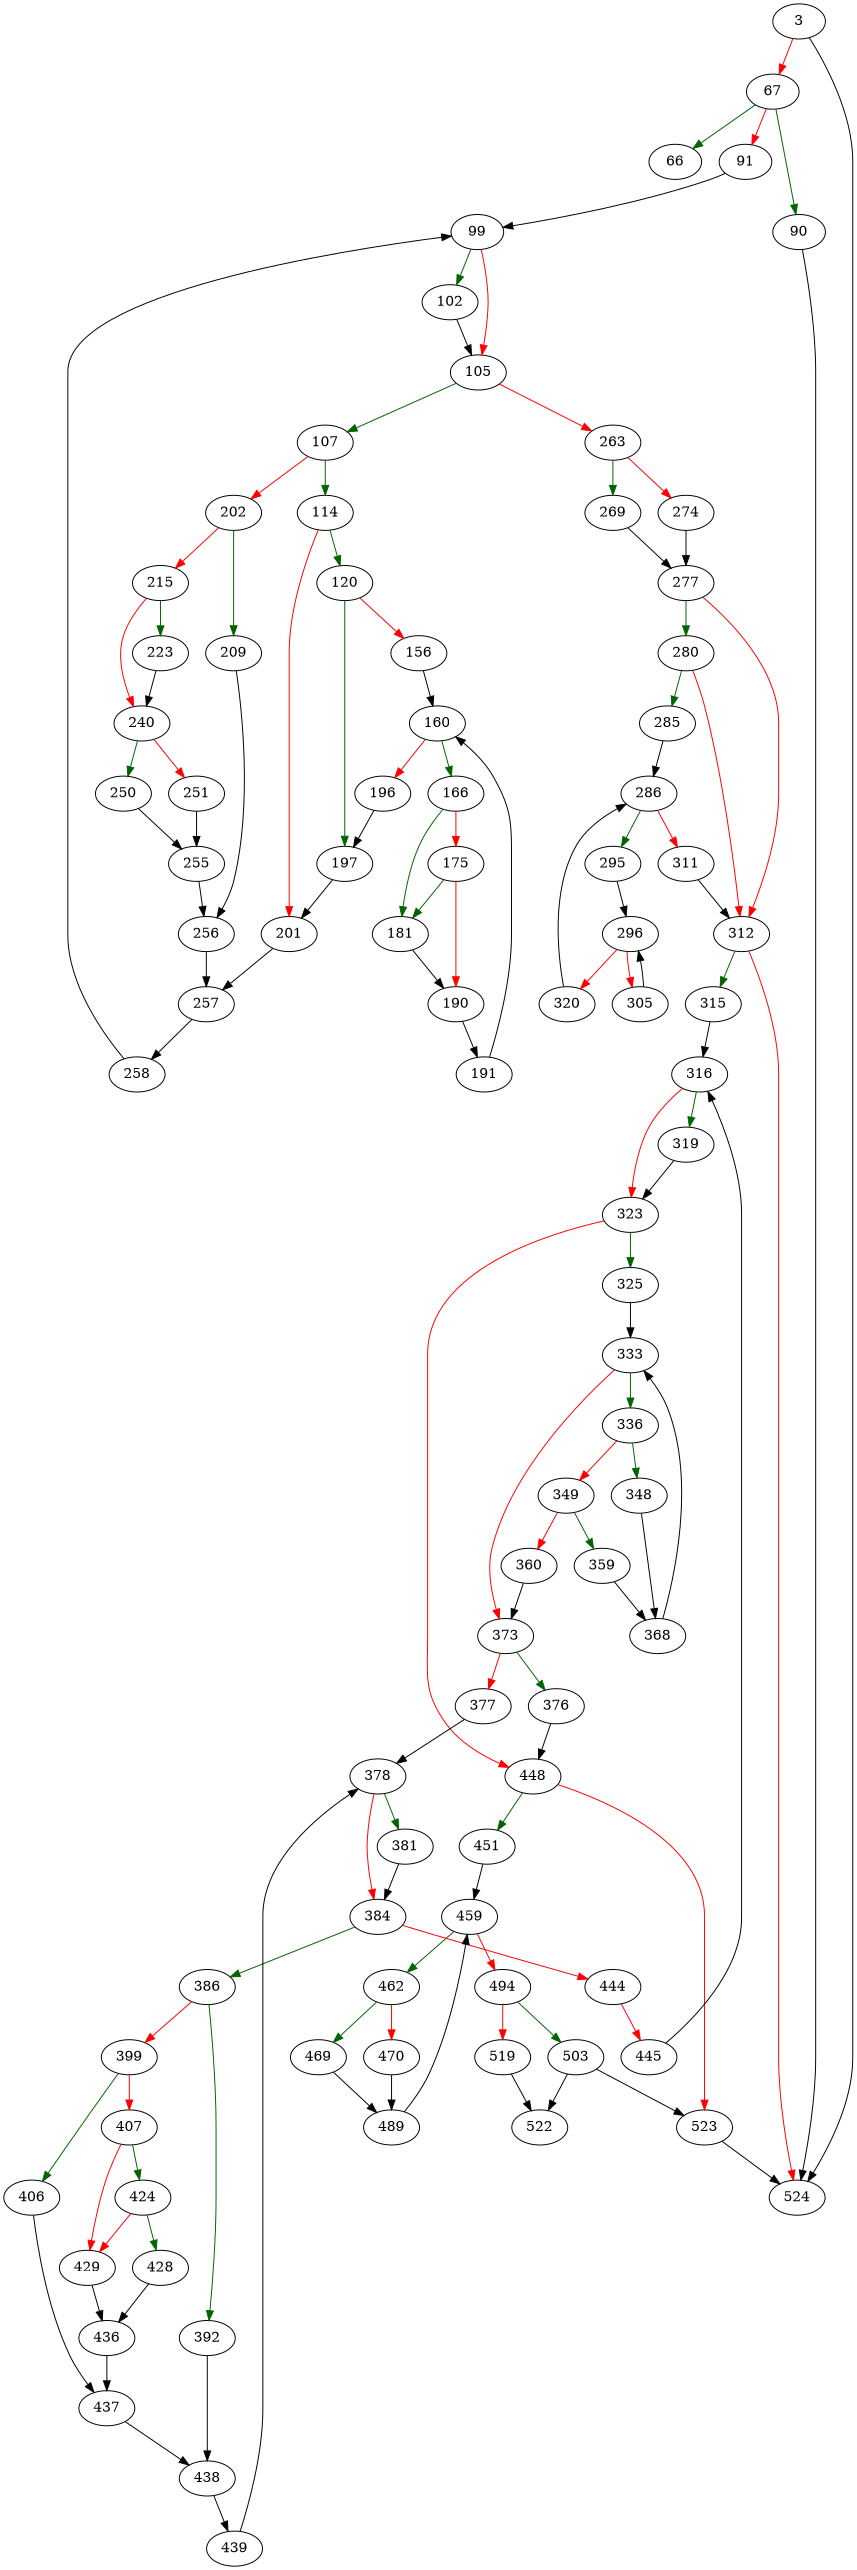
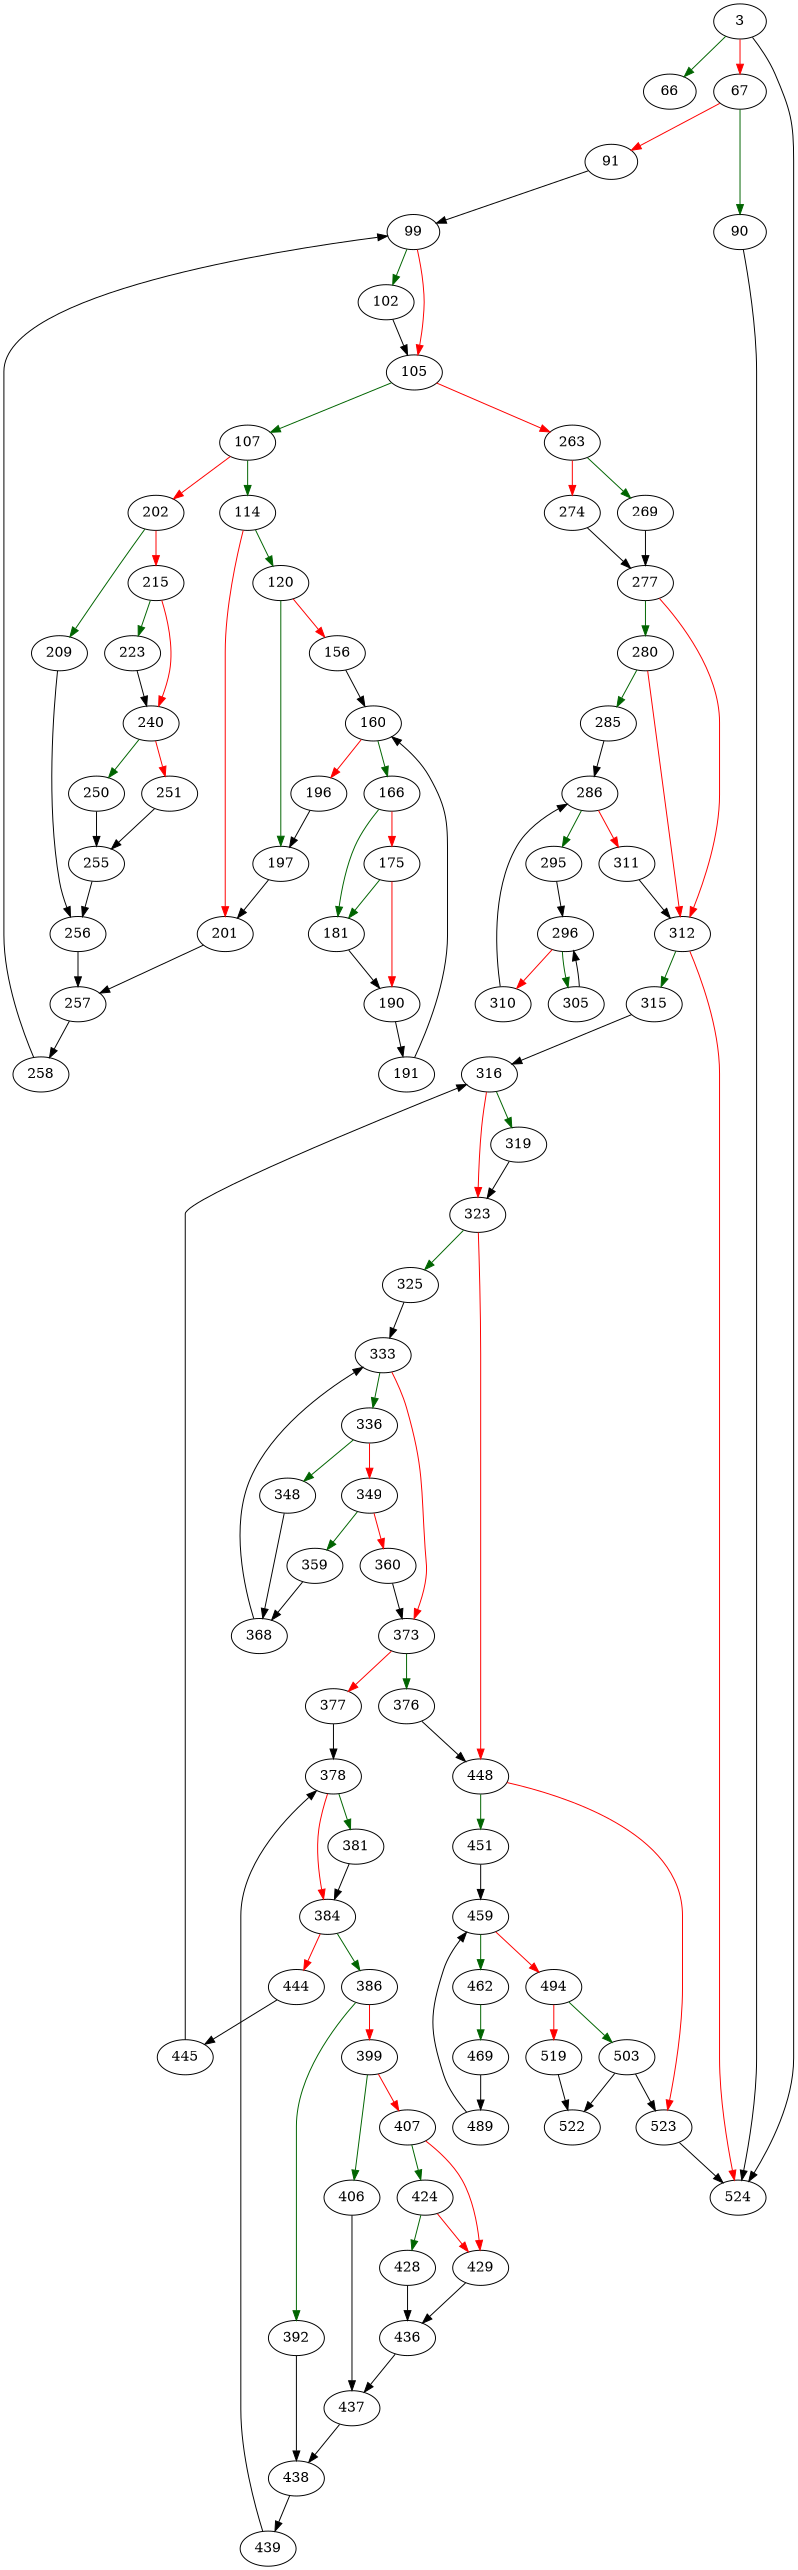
(728, 124) -> (709, 53)
(628, 965) -> (564, 965)
(567, 1004) -> (503, 1004)
(629, 2018) -> (247, 2019)
(392, 2057) -> none
